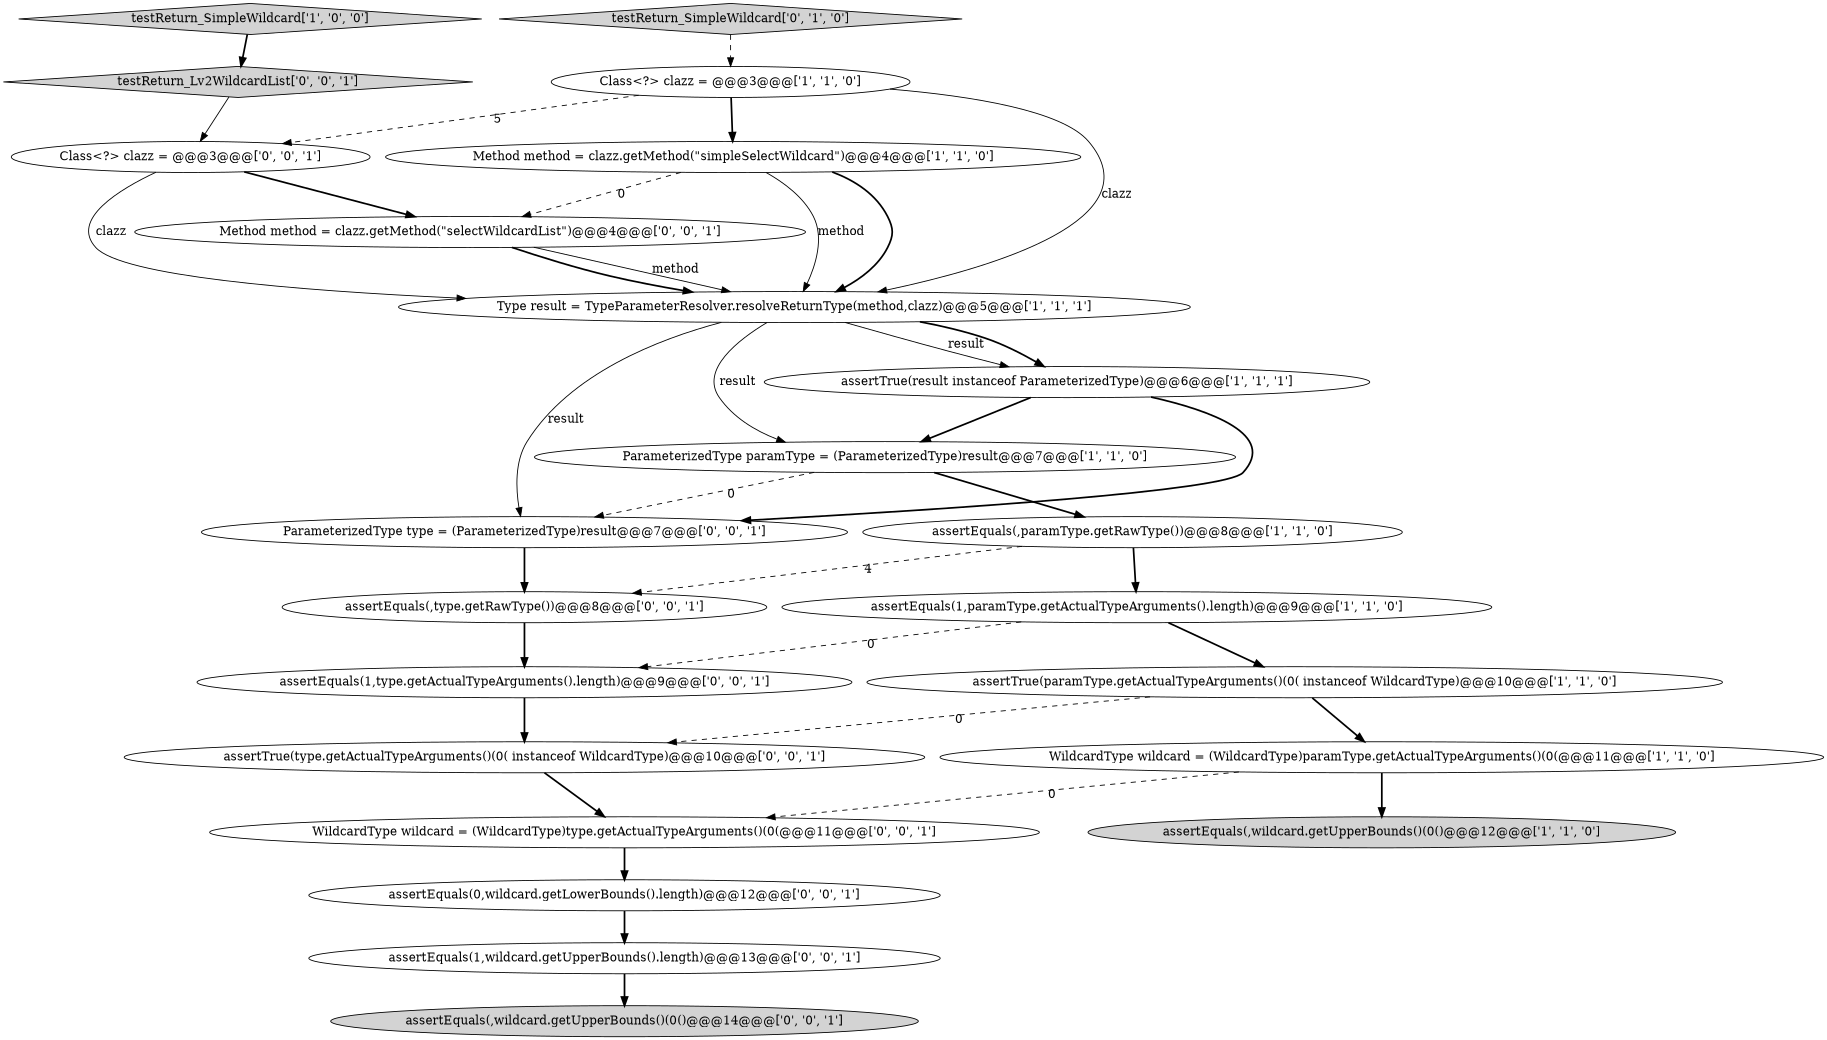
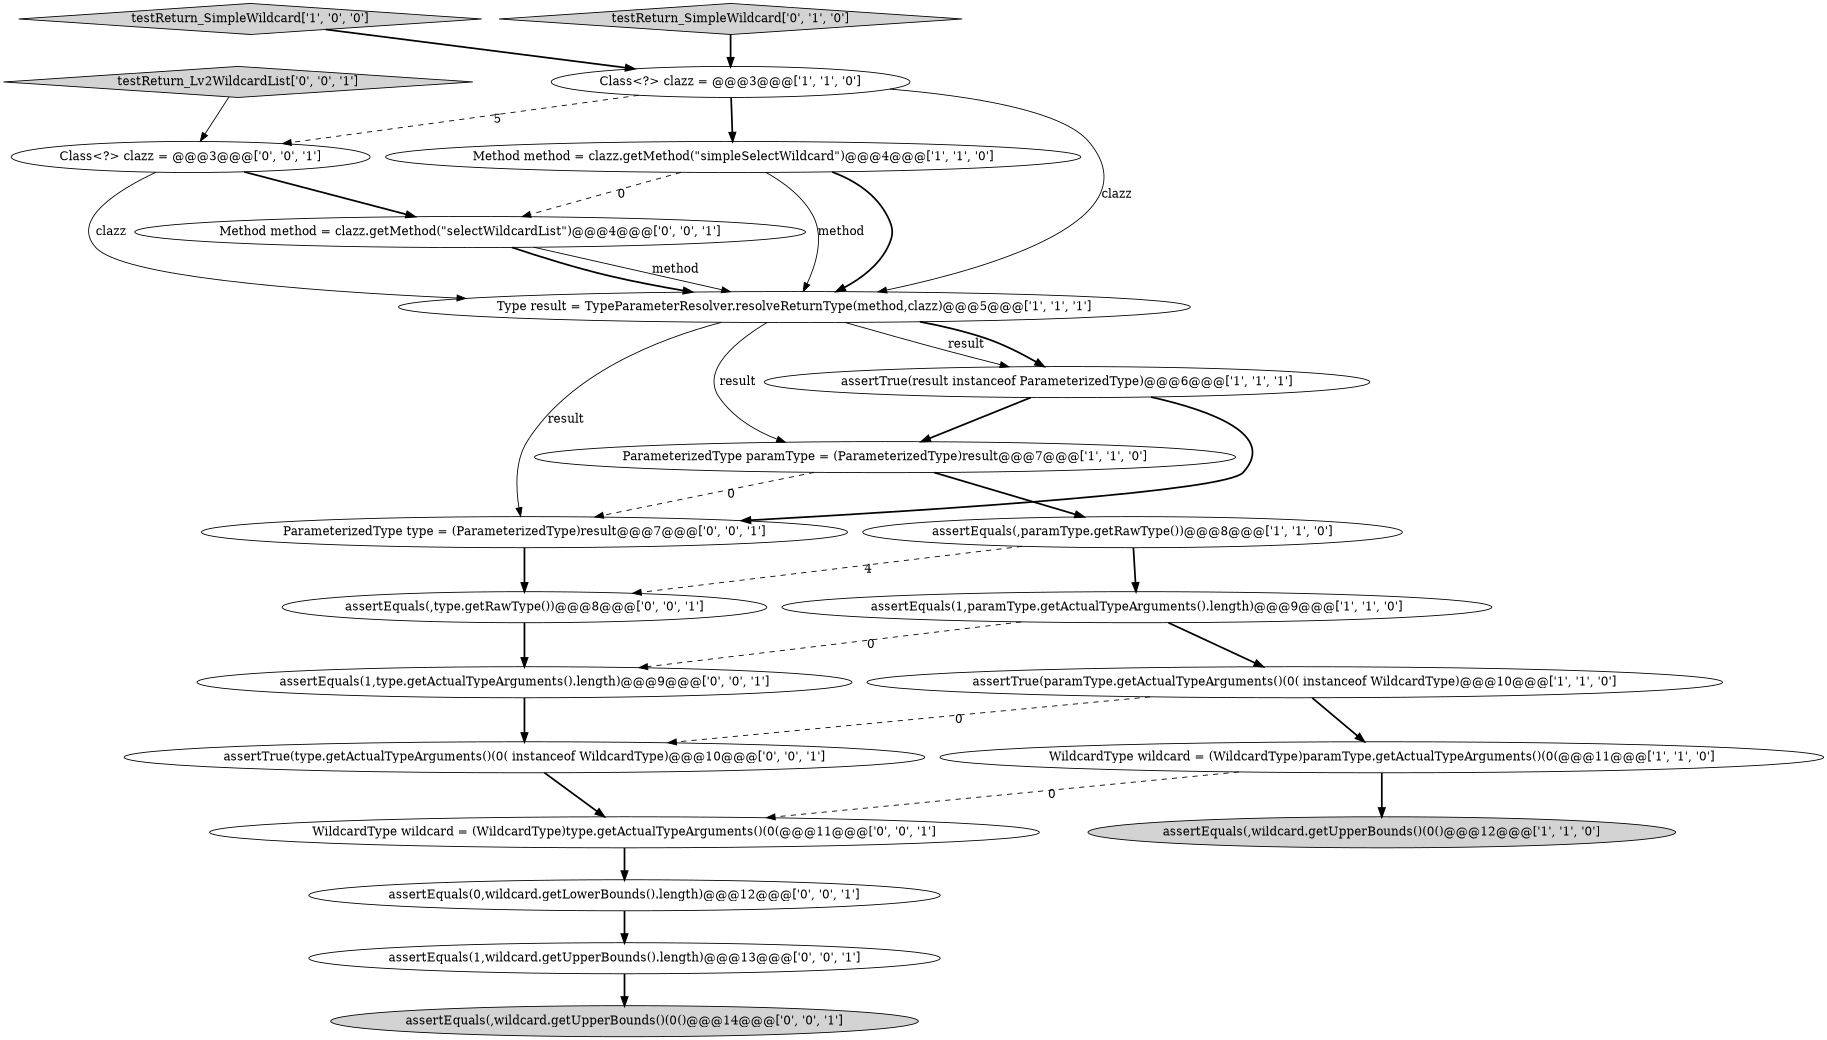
(245, 46) -> (476, 49)
(731, 46) -> (731, 46)
